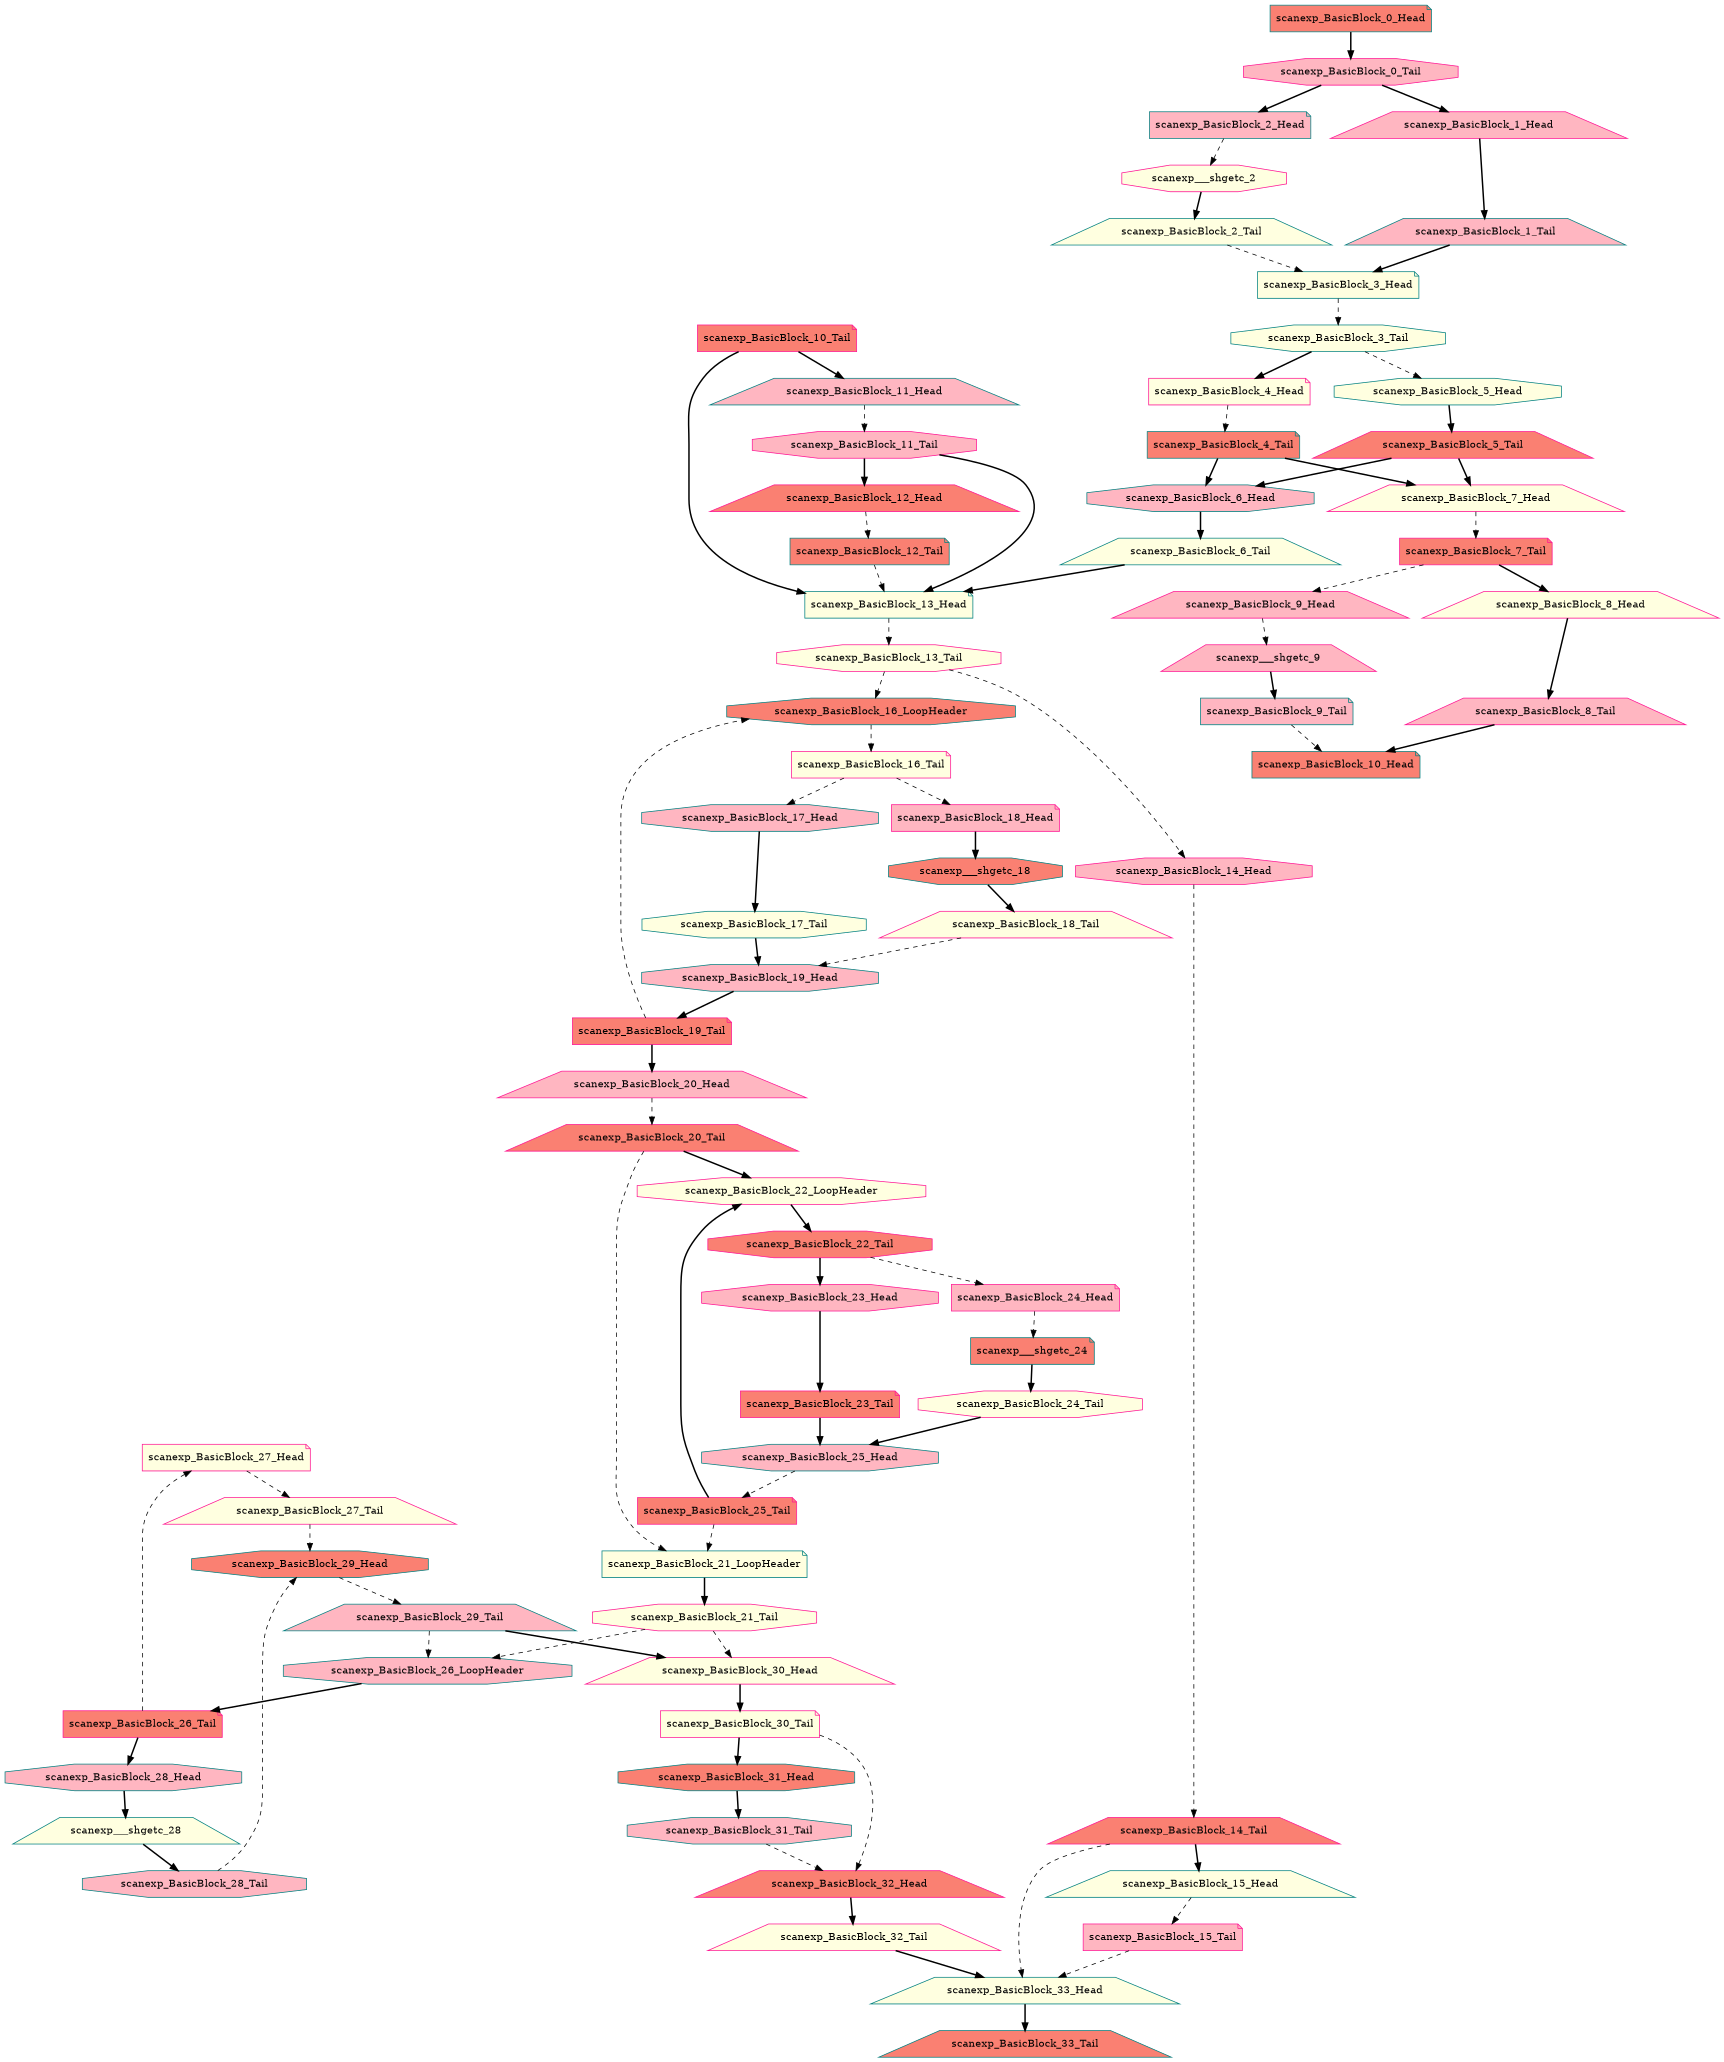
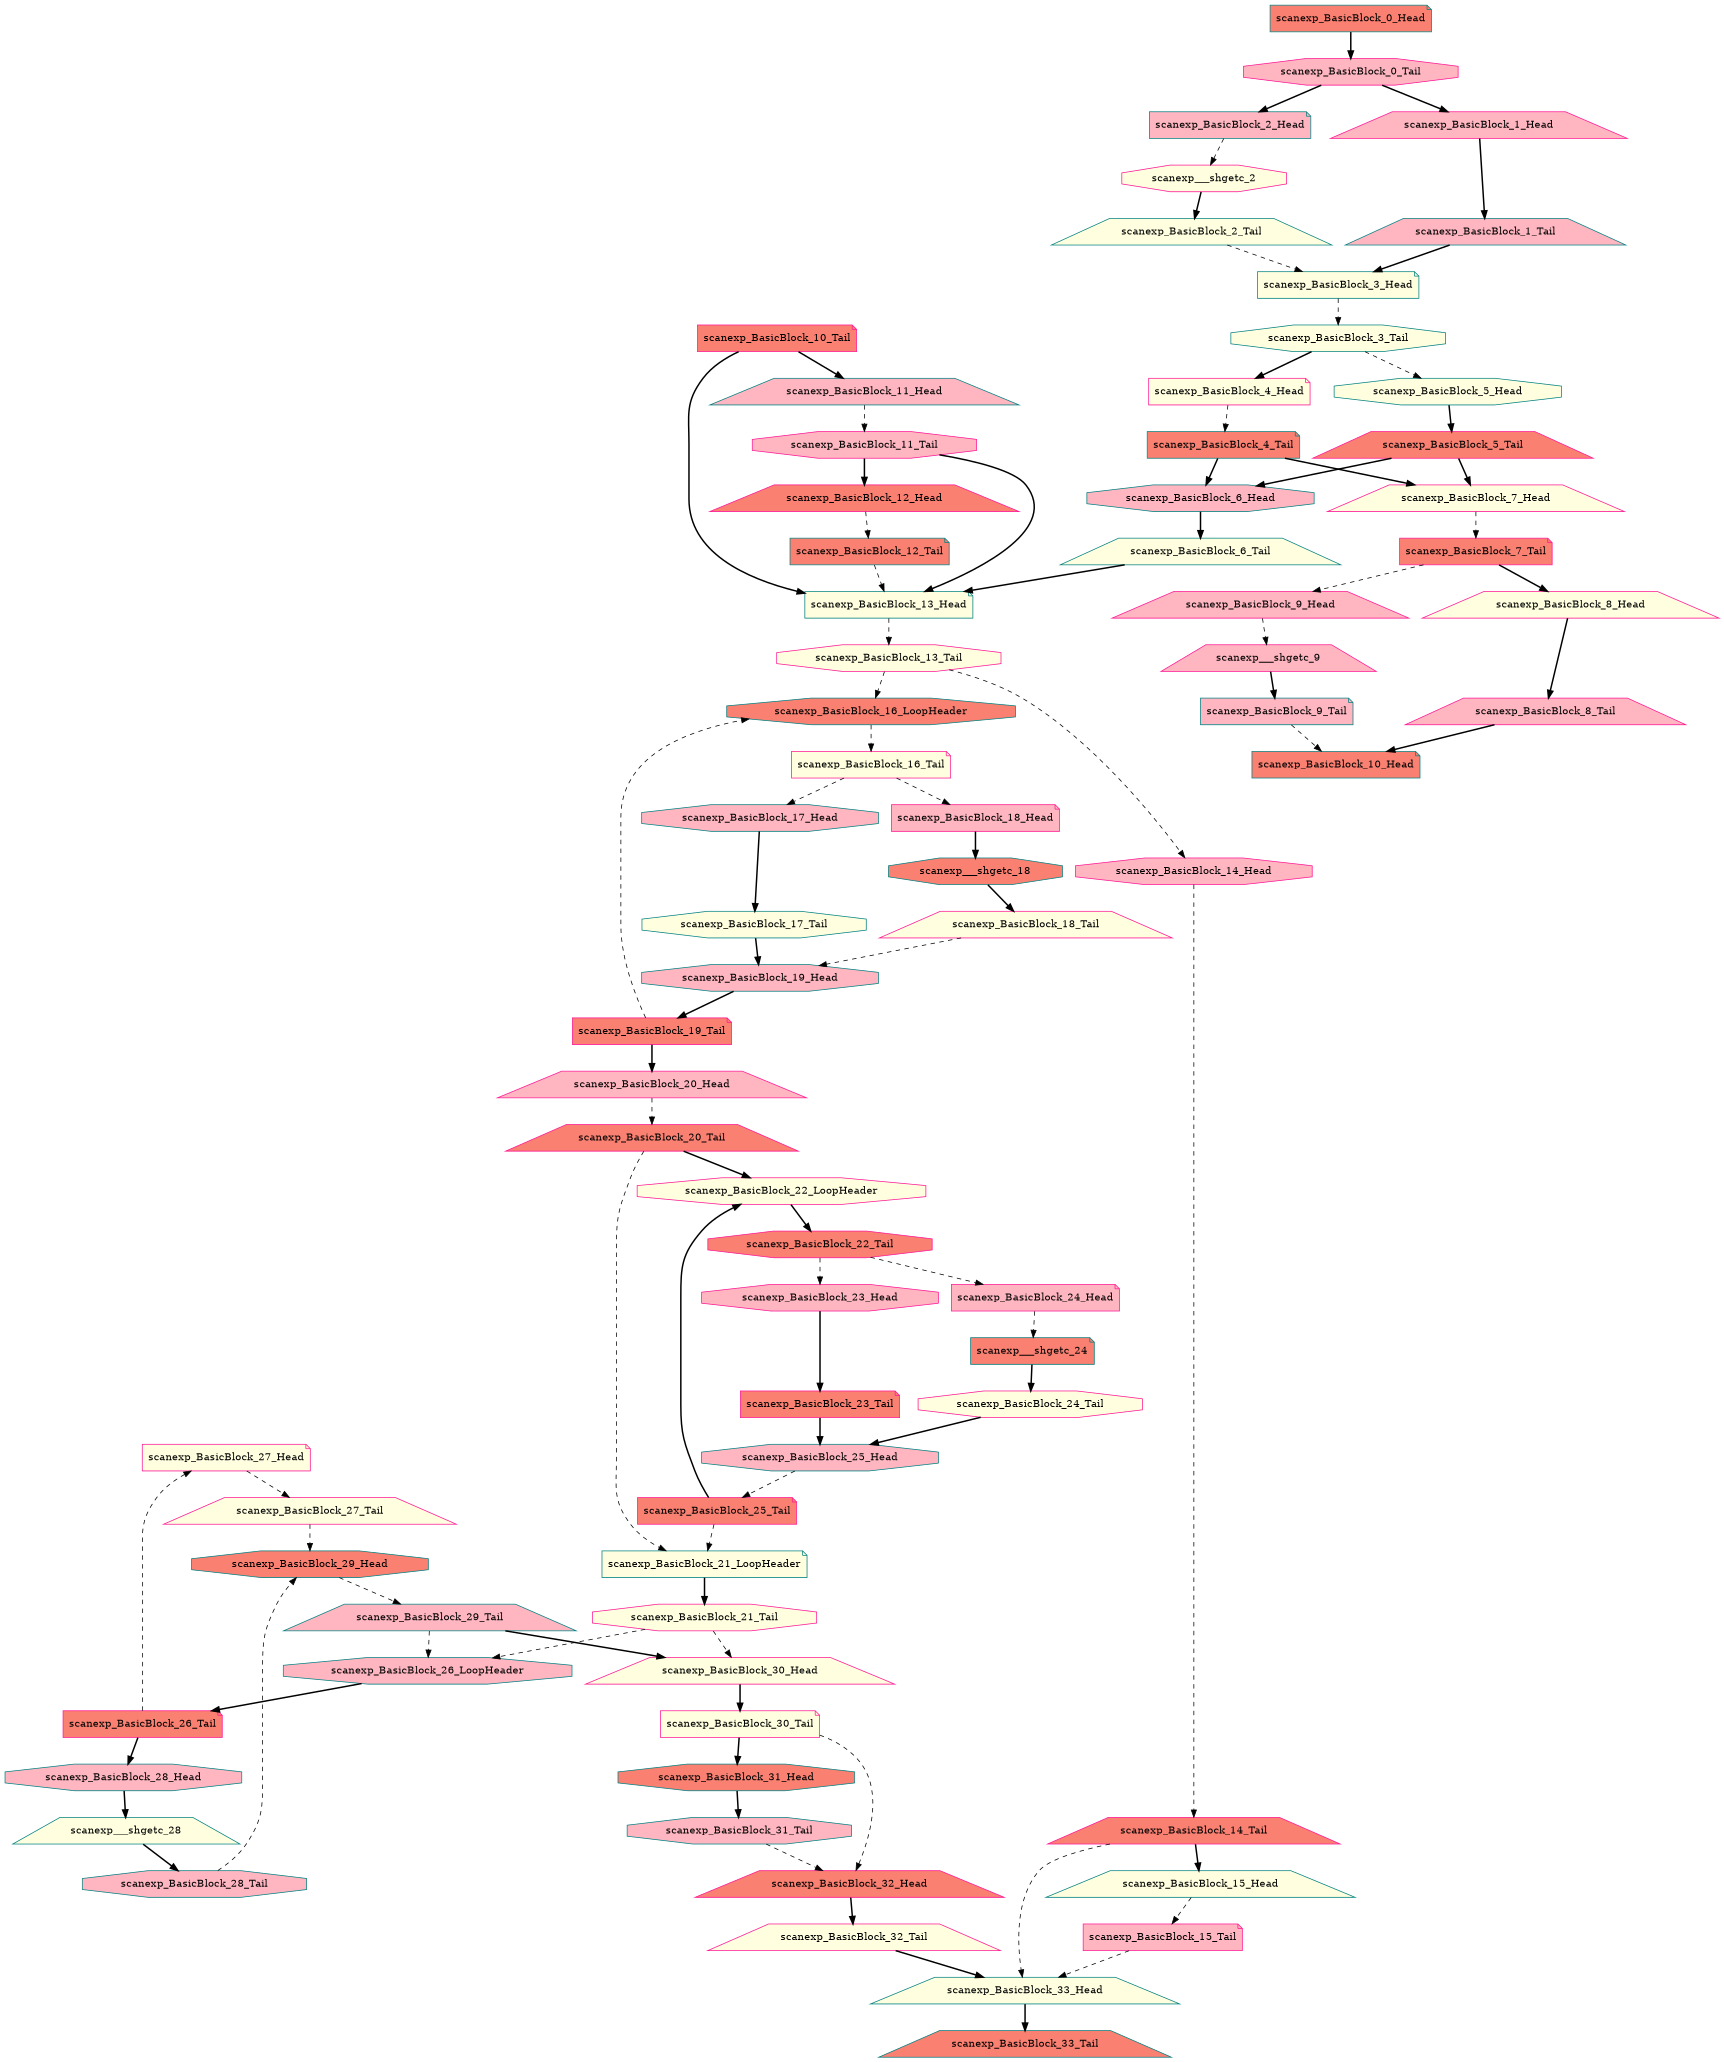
(820, 1267) -> (820, 1267)
